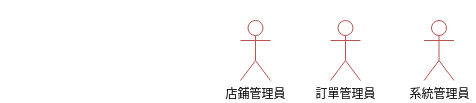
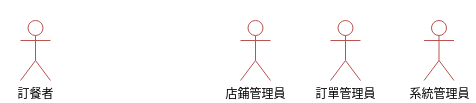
none -> (36, 51)
